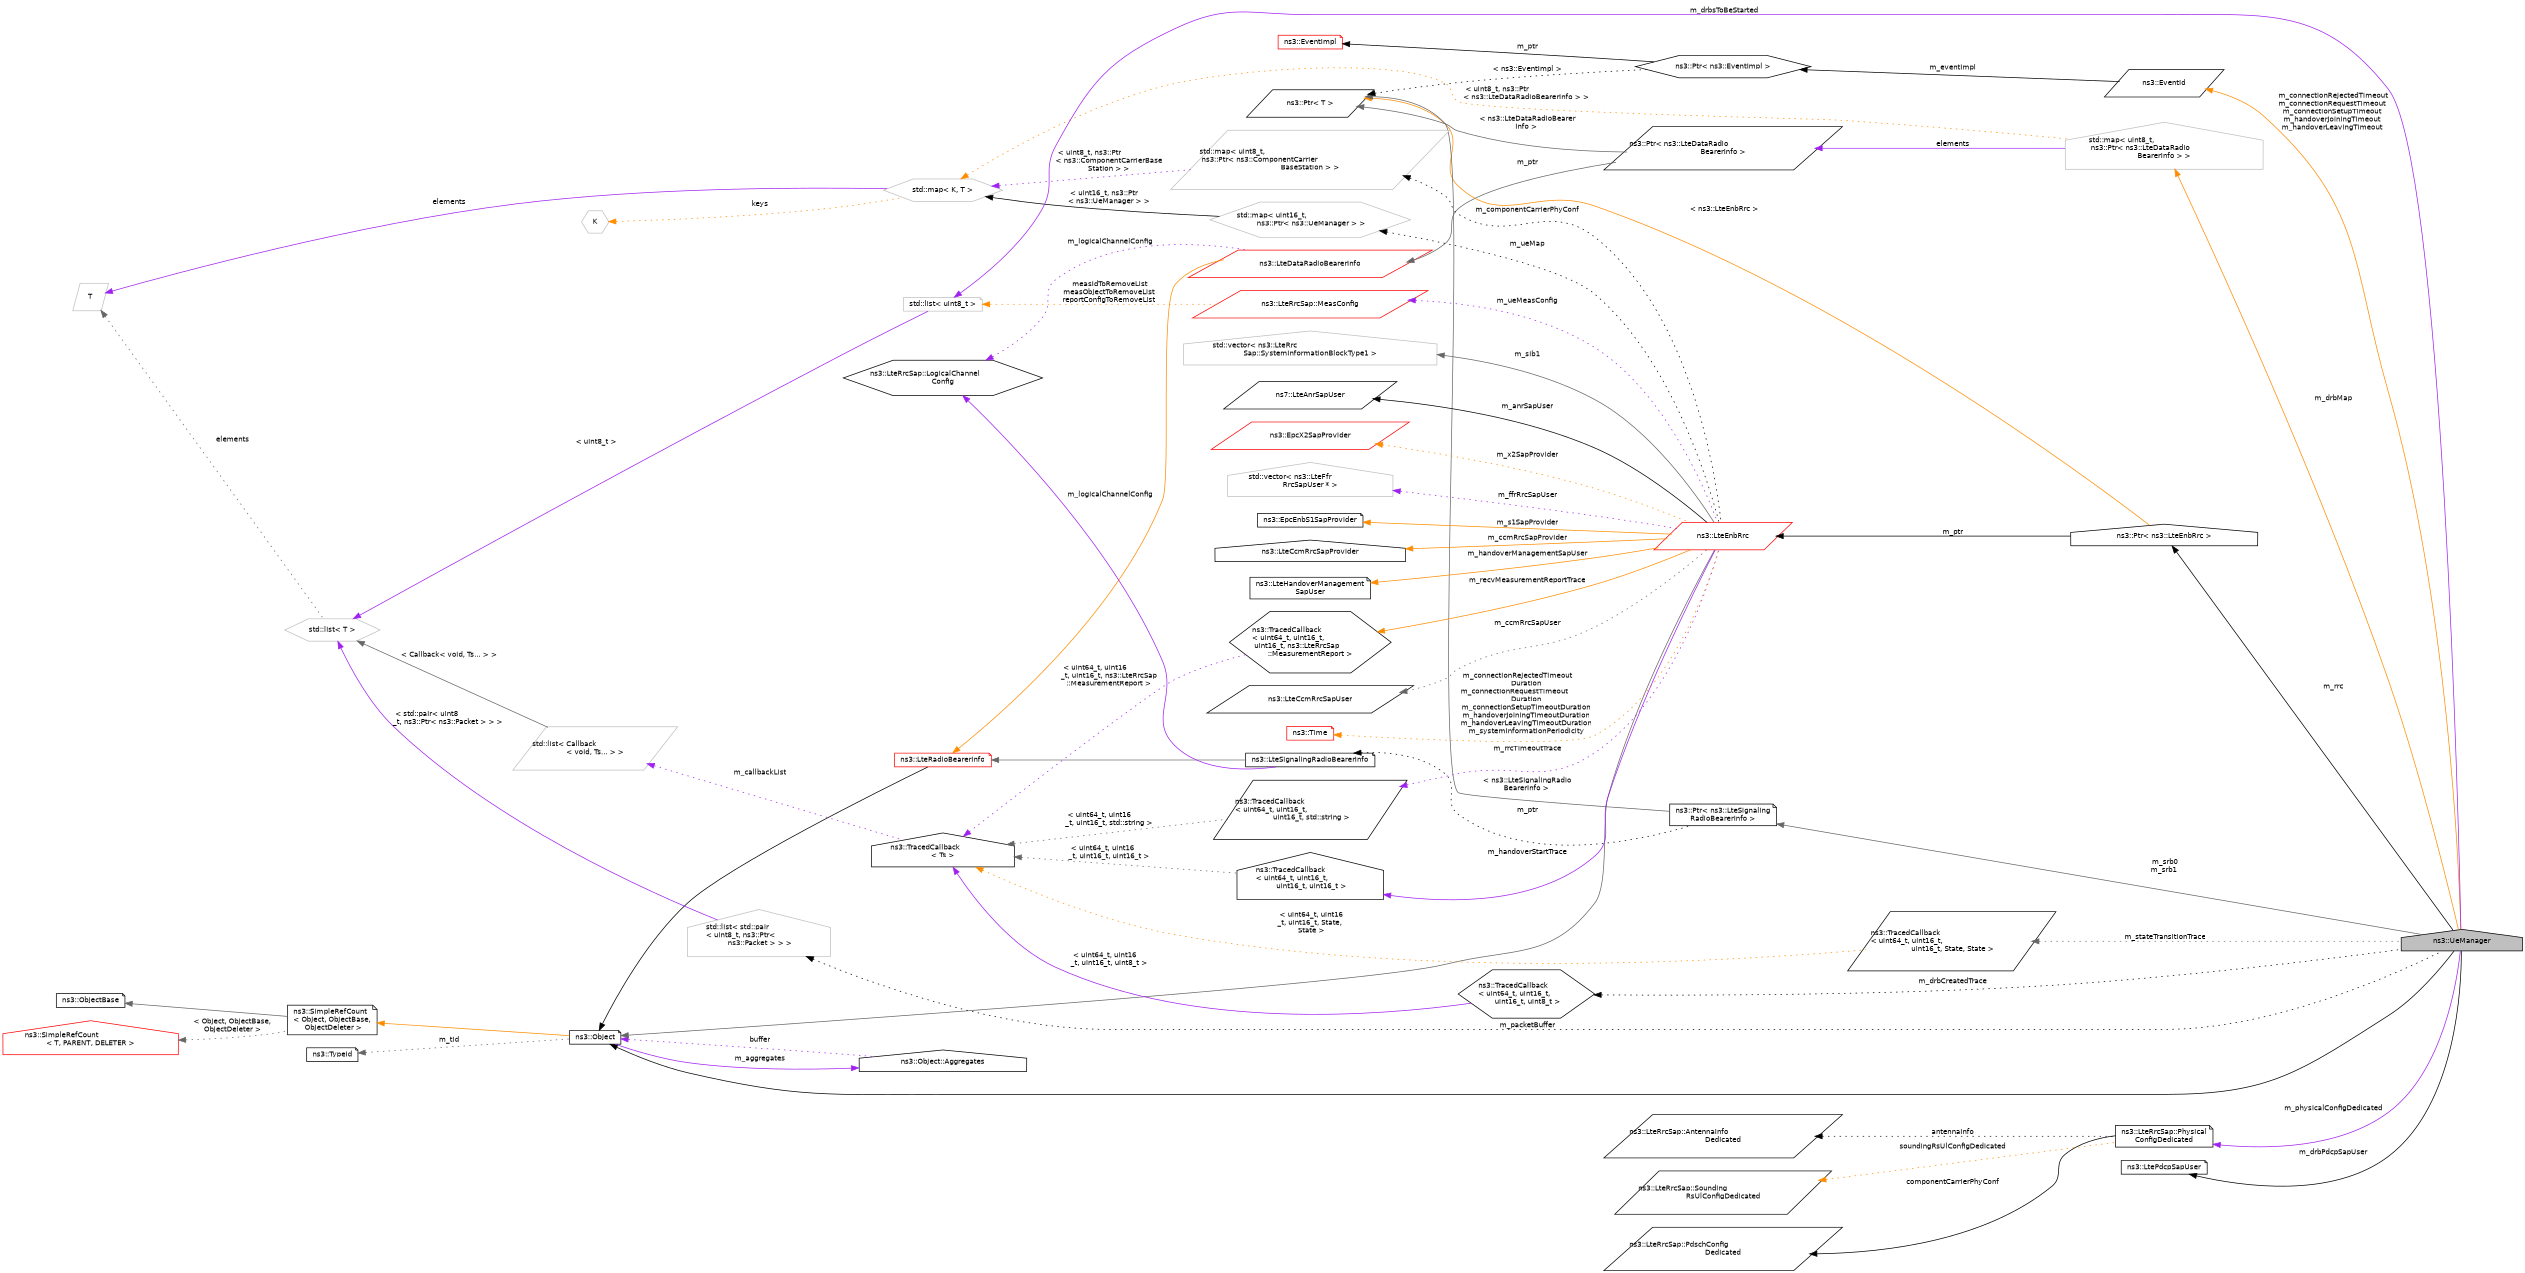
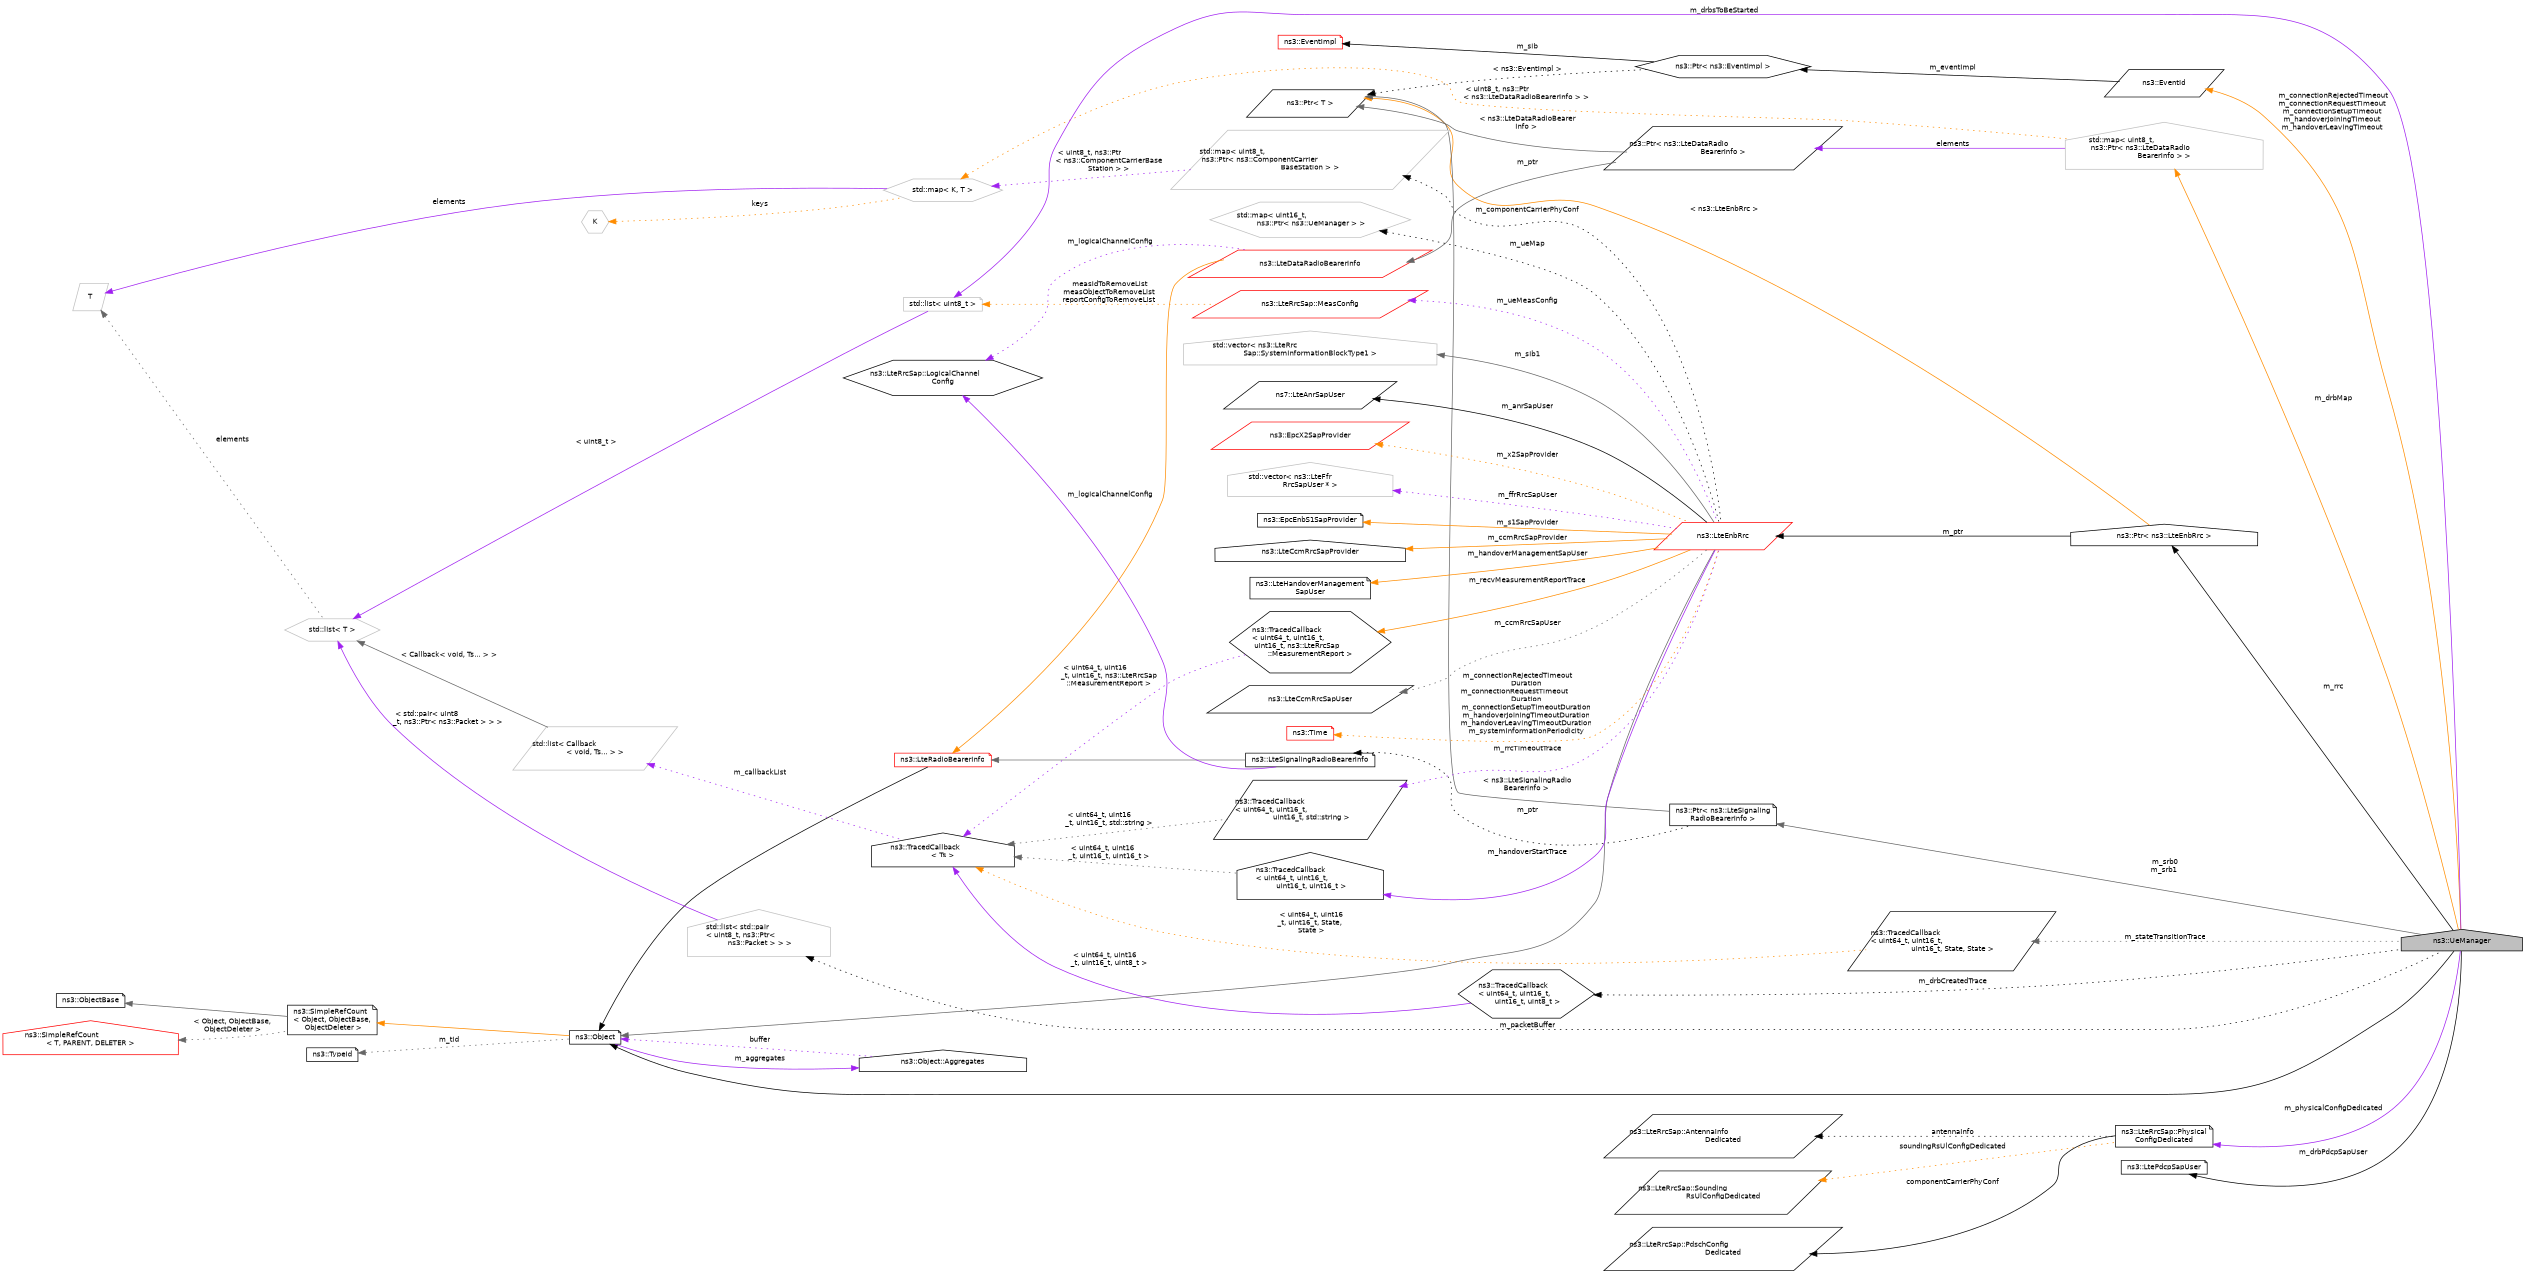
(1526, 47) -> (1526, 47)
(1106, 210) -> none
